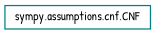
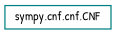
(78, 17) -> (58, 17)
